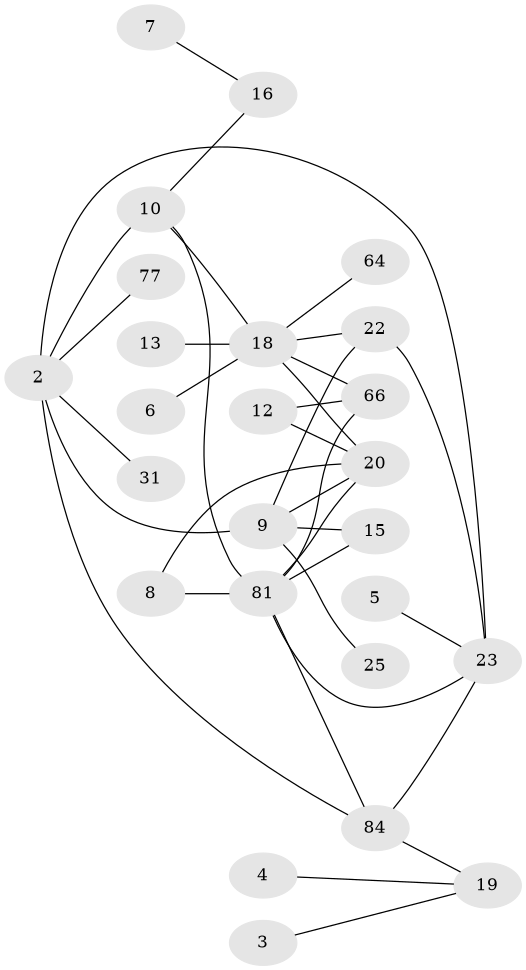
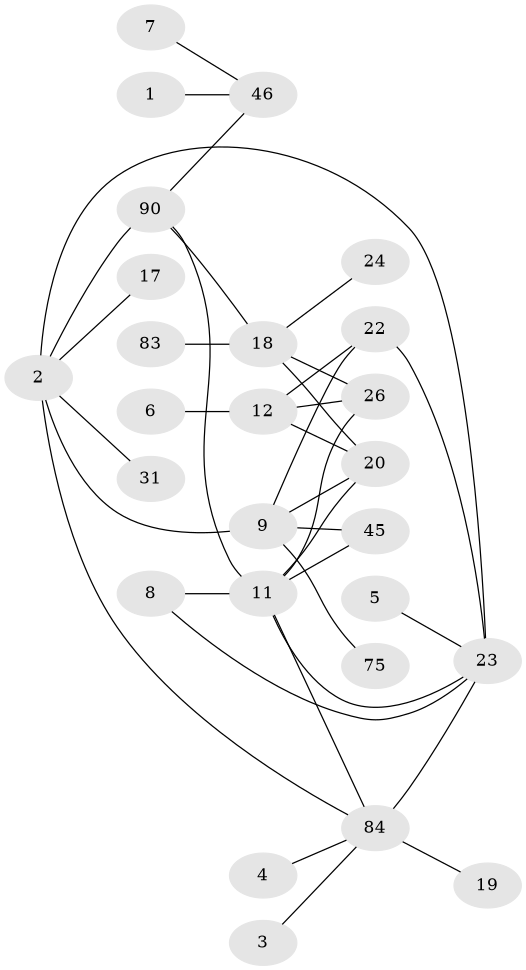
none -> (151, 95)
(263, 95) -> (263, 95)
(151, 210) -> (151, 210)
(375, 262) -> (375, 262)
(151, 277) -> (151, 277)
(319, 337) -> (311, 377)
(151, 344) -> (151, 344)
(201, 382) -> (214, 412)
(375, 397) -> (375, 397)
(235, 490) -> (305, 699)
(375, 531) -> (375, 531)
(263, 594) -> (263, 594)
(375, 666) -> (375, 666)
(376, 881) -> (319, 852)
(375, 914) -> (319, 886)
